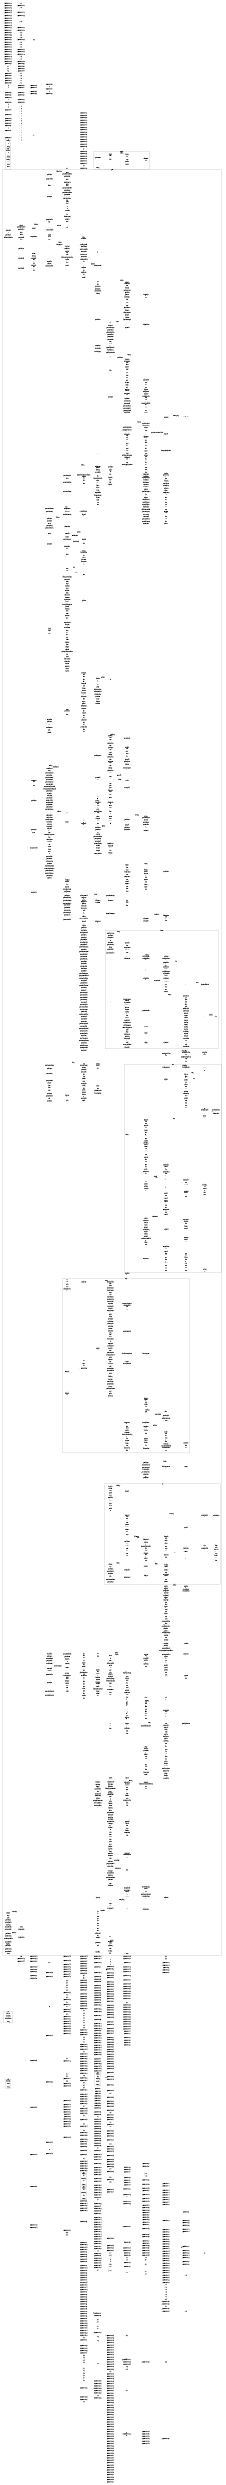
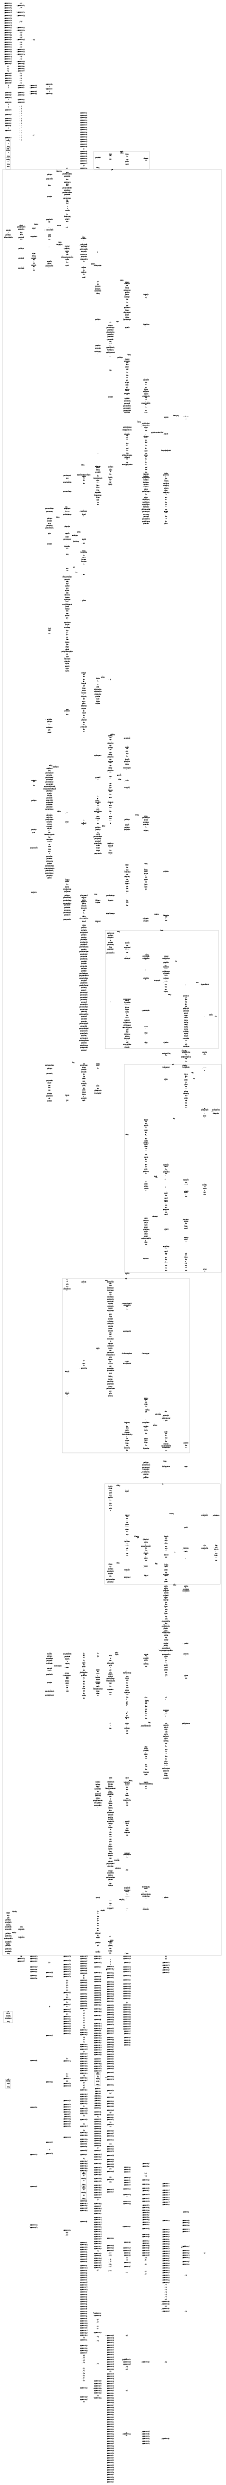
none -> (110, 2020)
